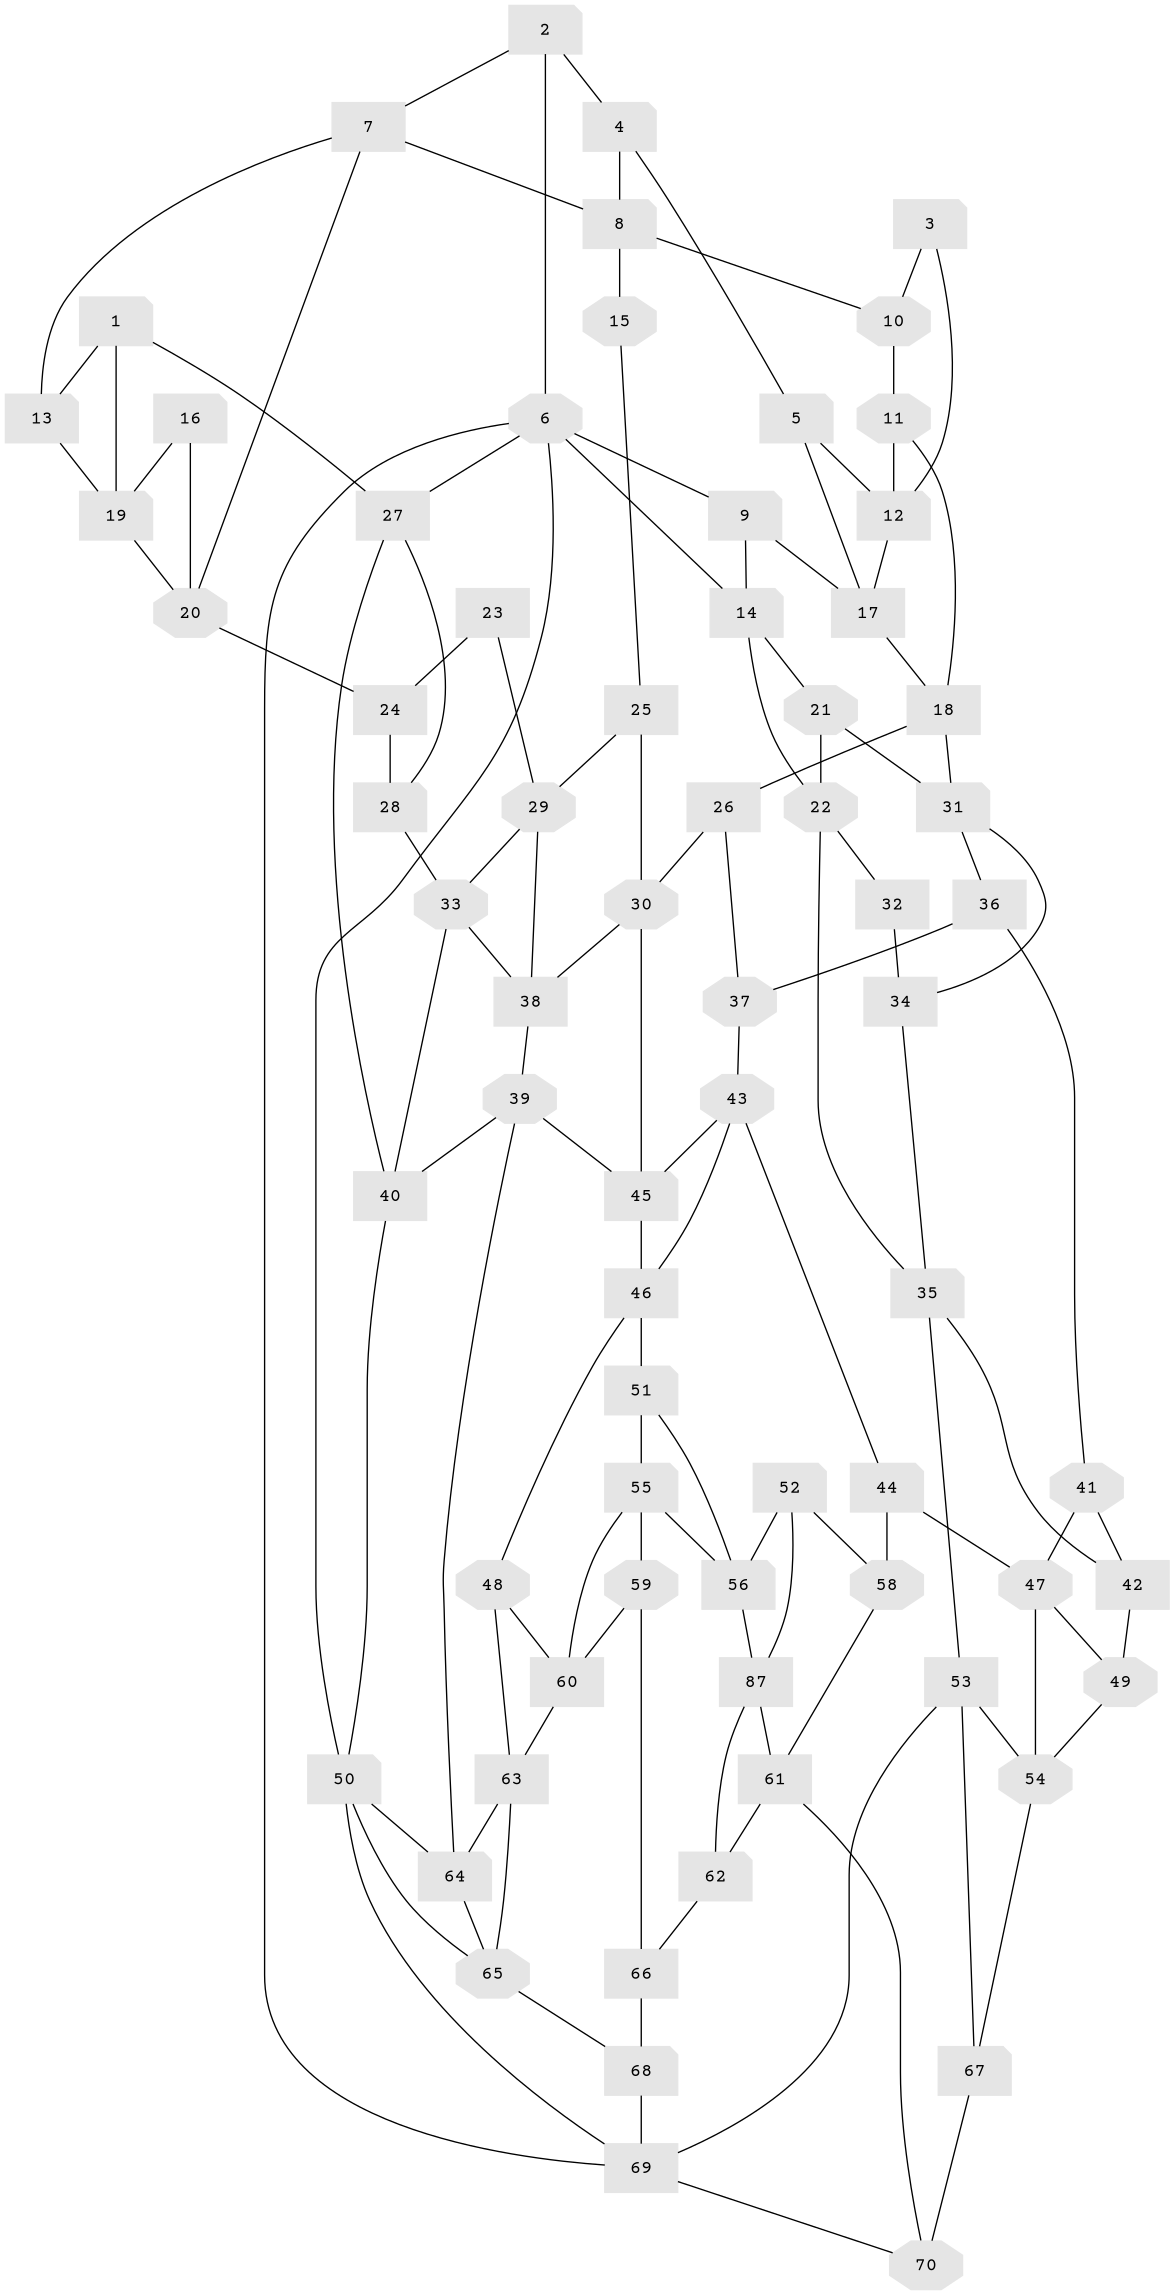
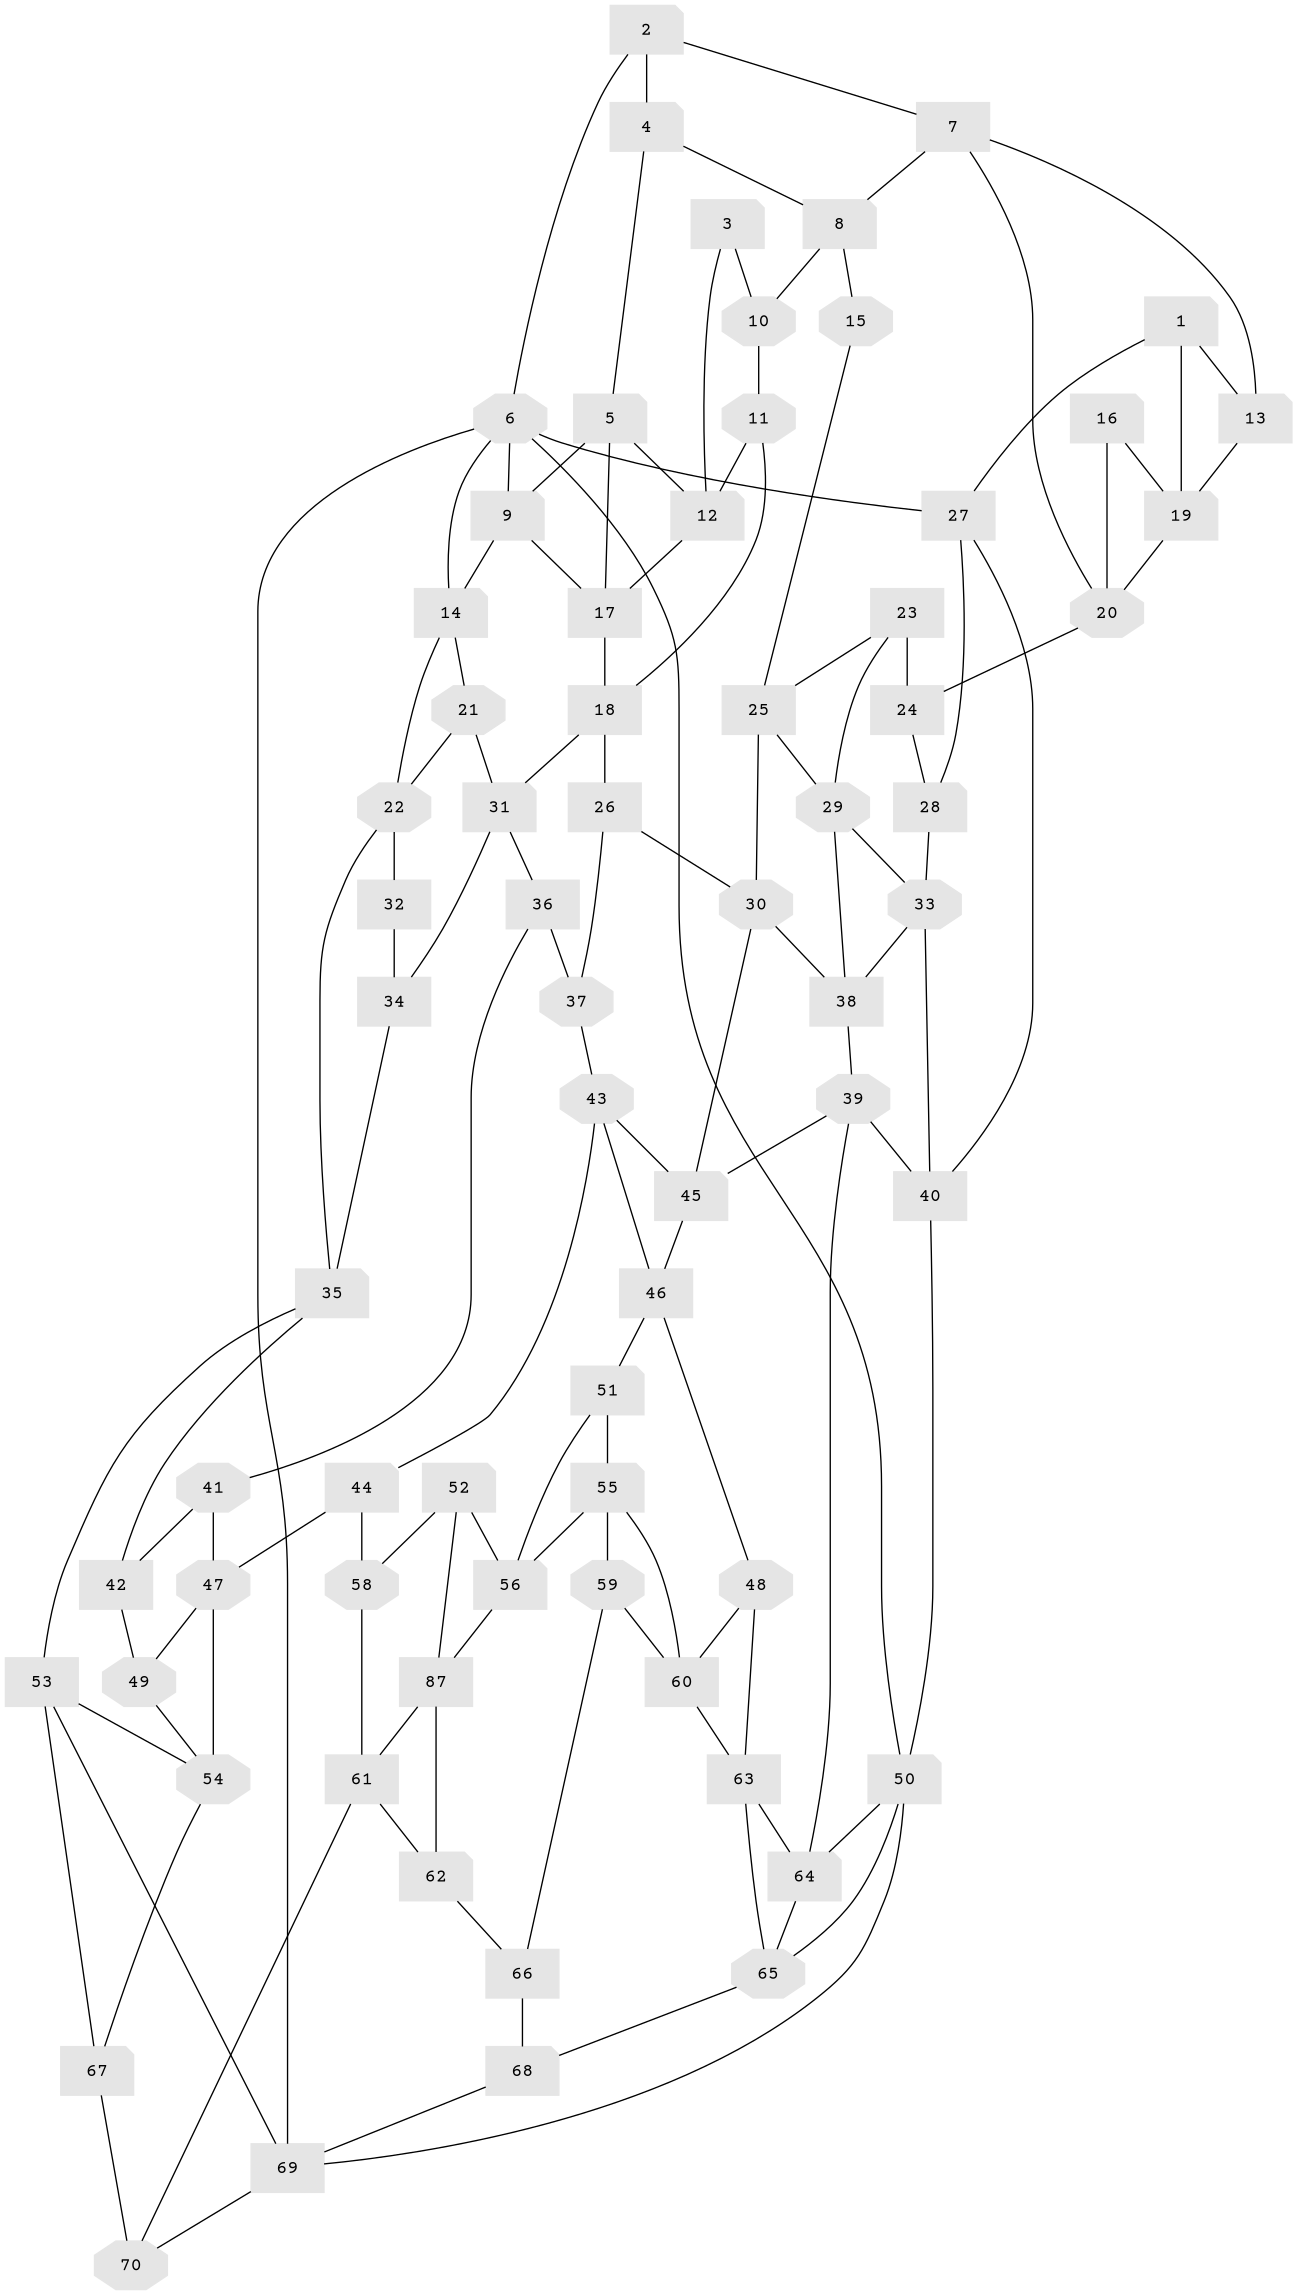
none -> (554, 472)
none -> (833, 661)
